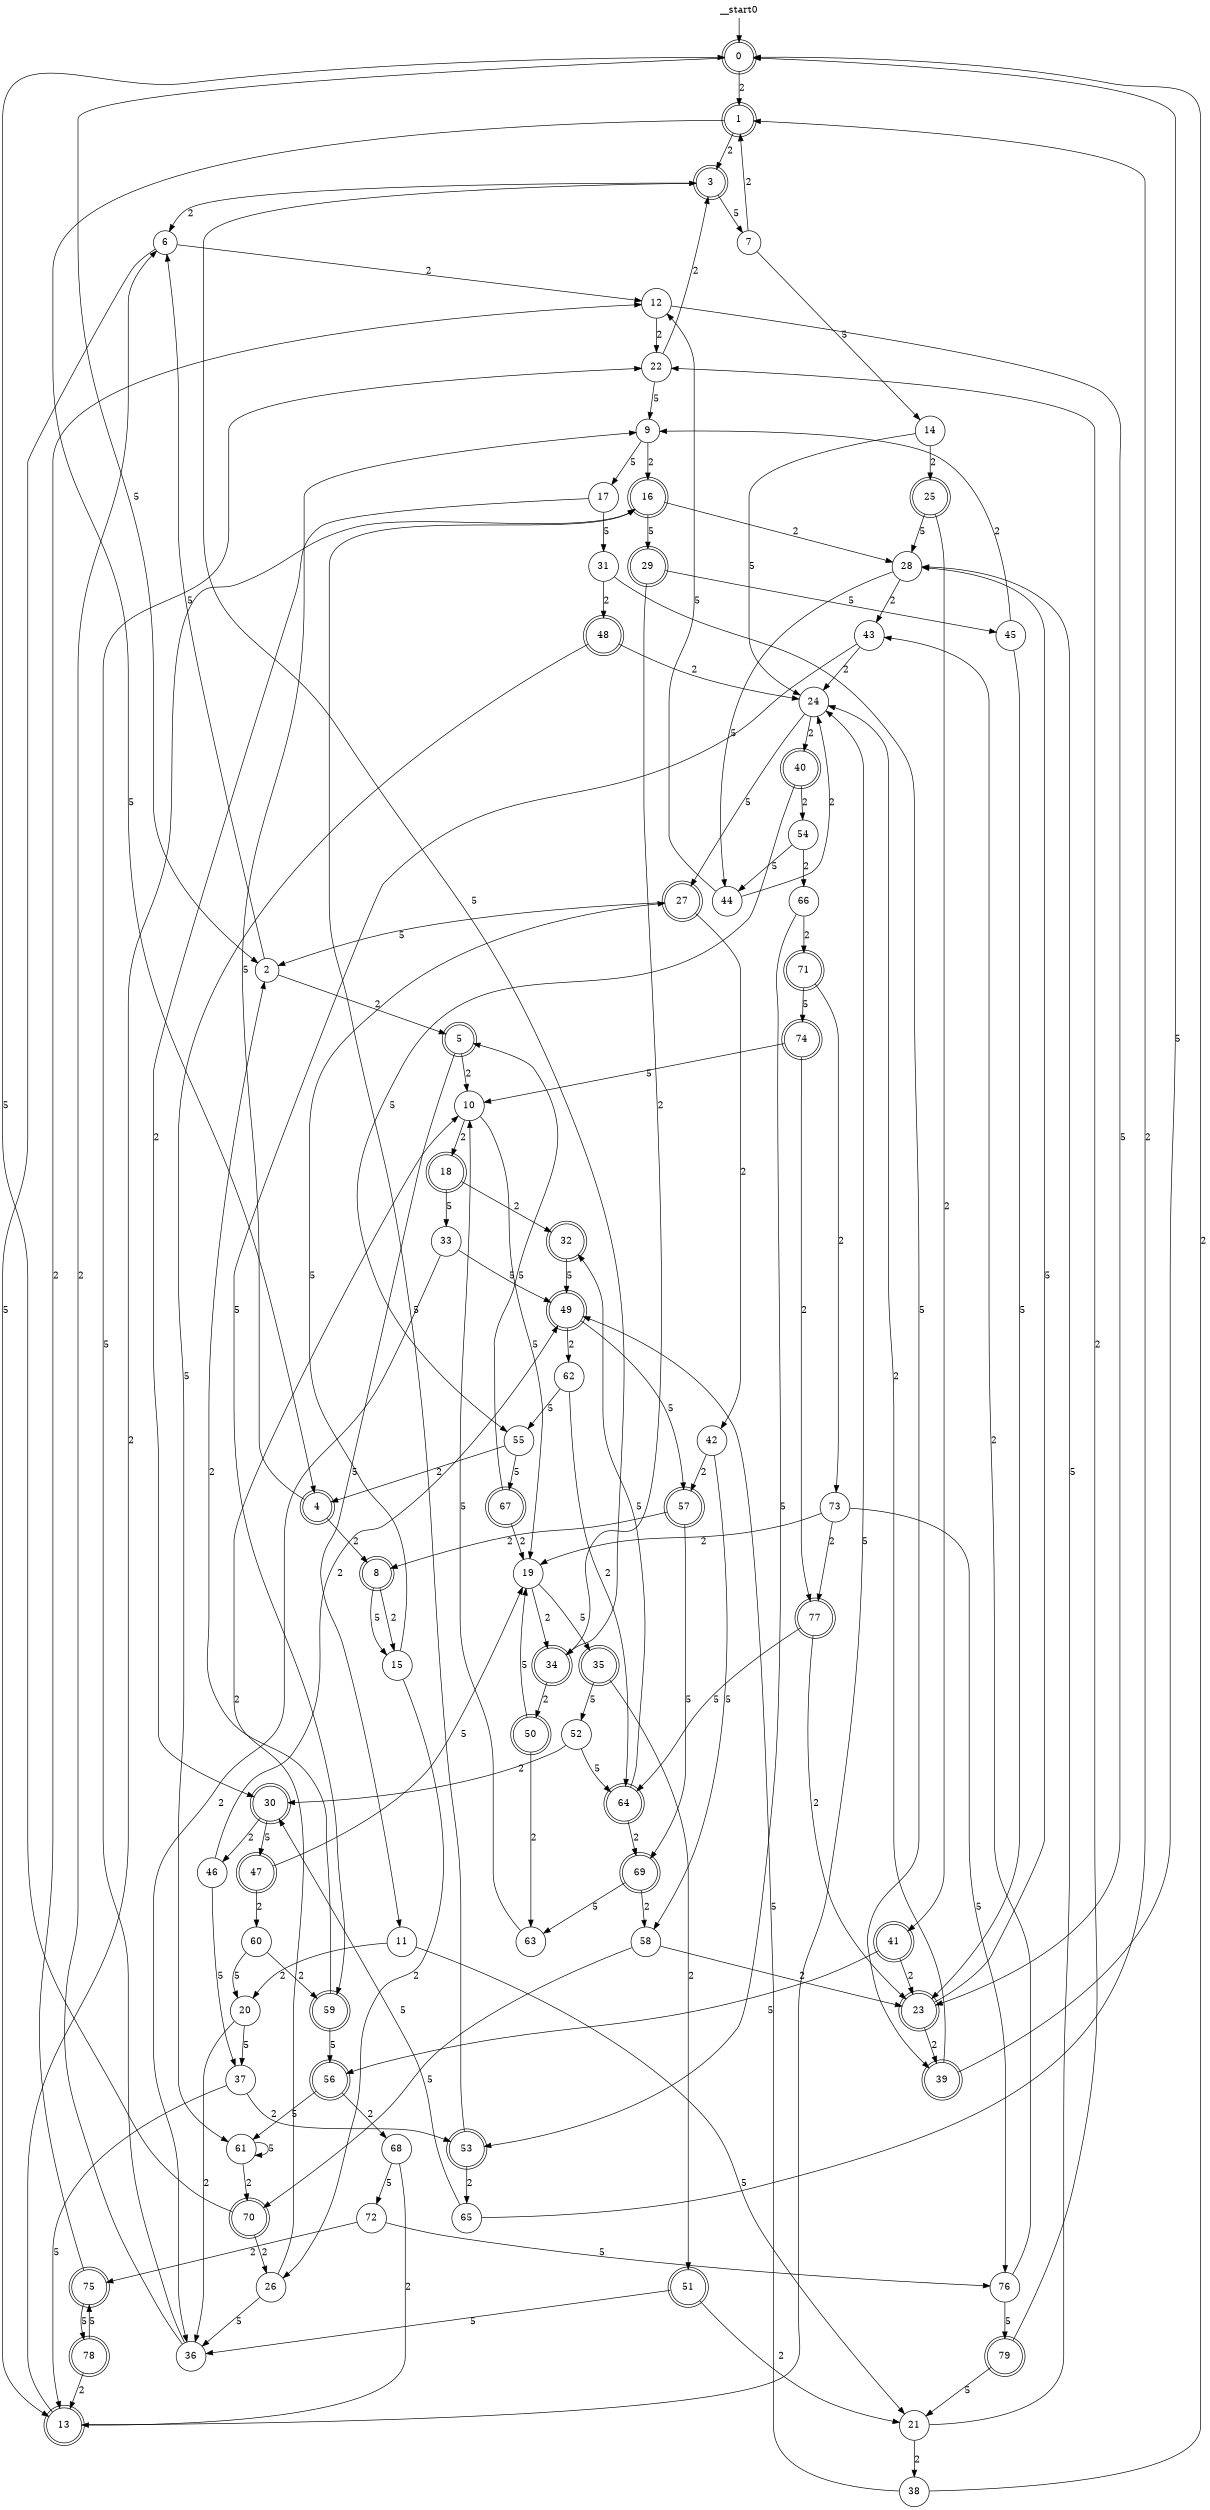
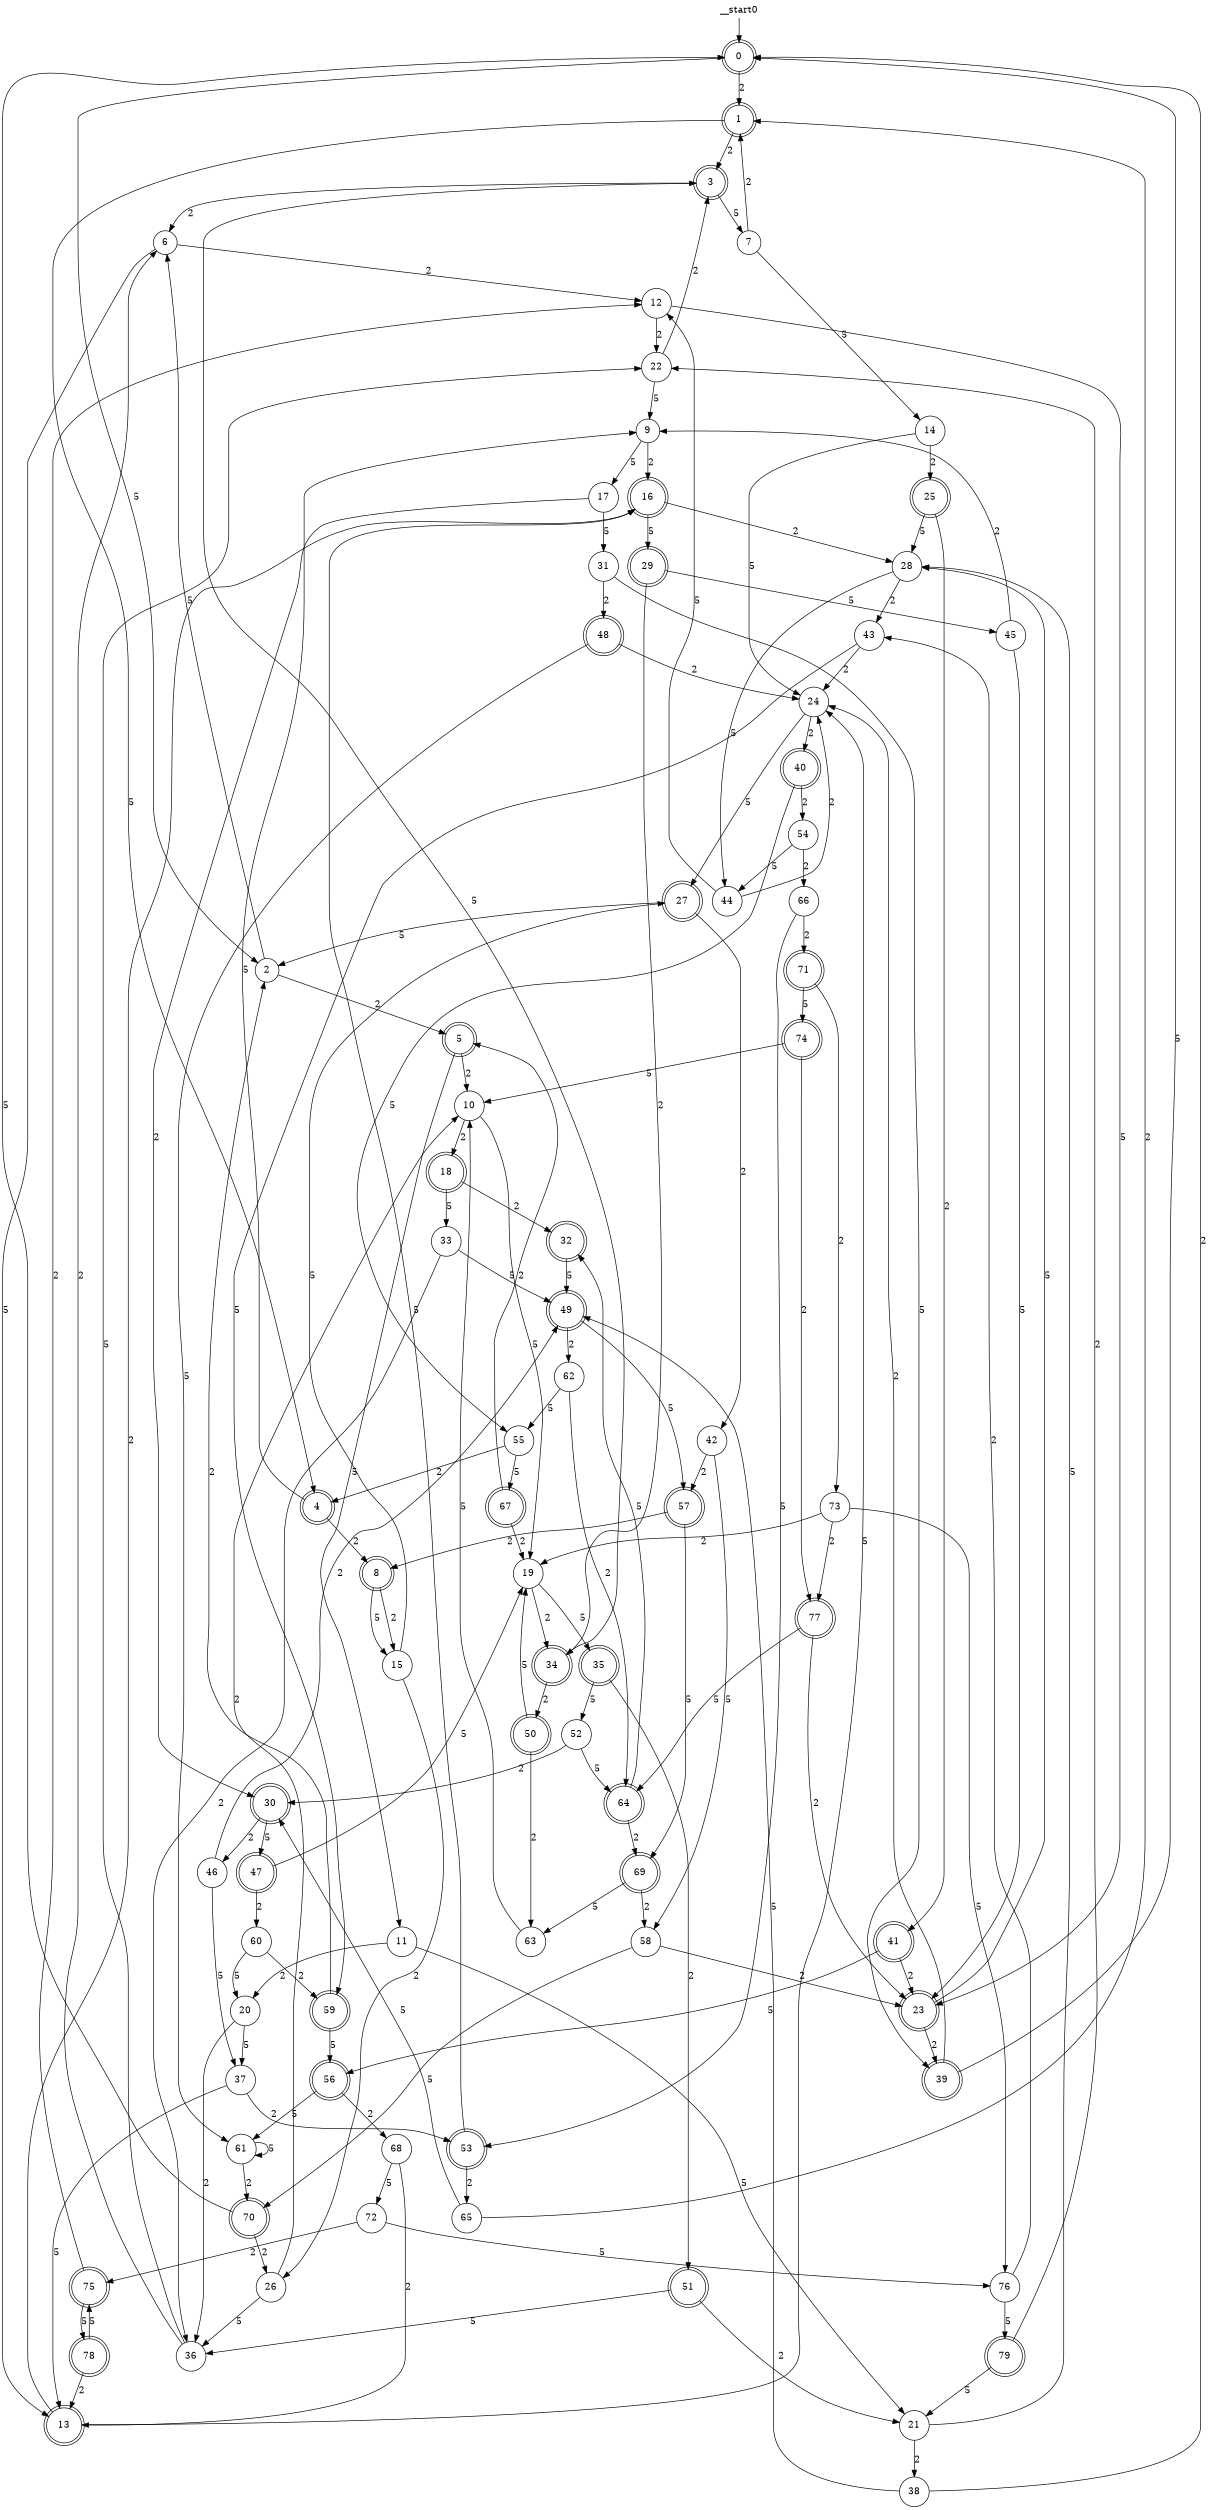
(522, 1276) -> (522, 1276)
